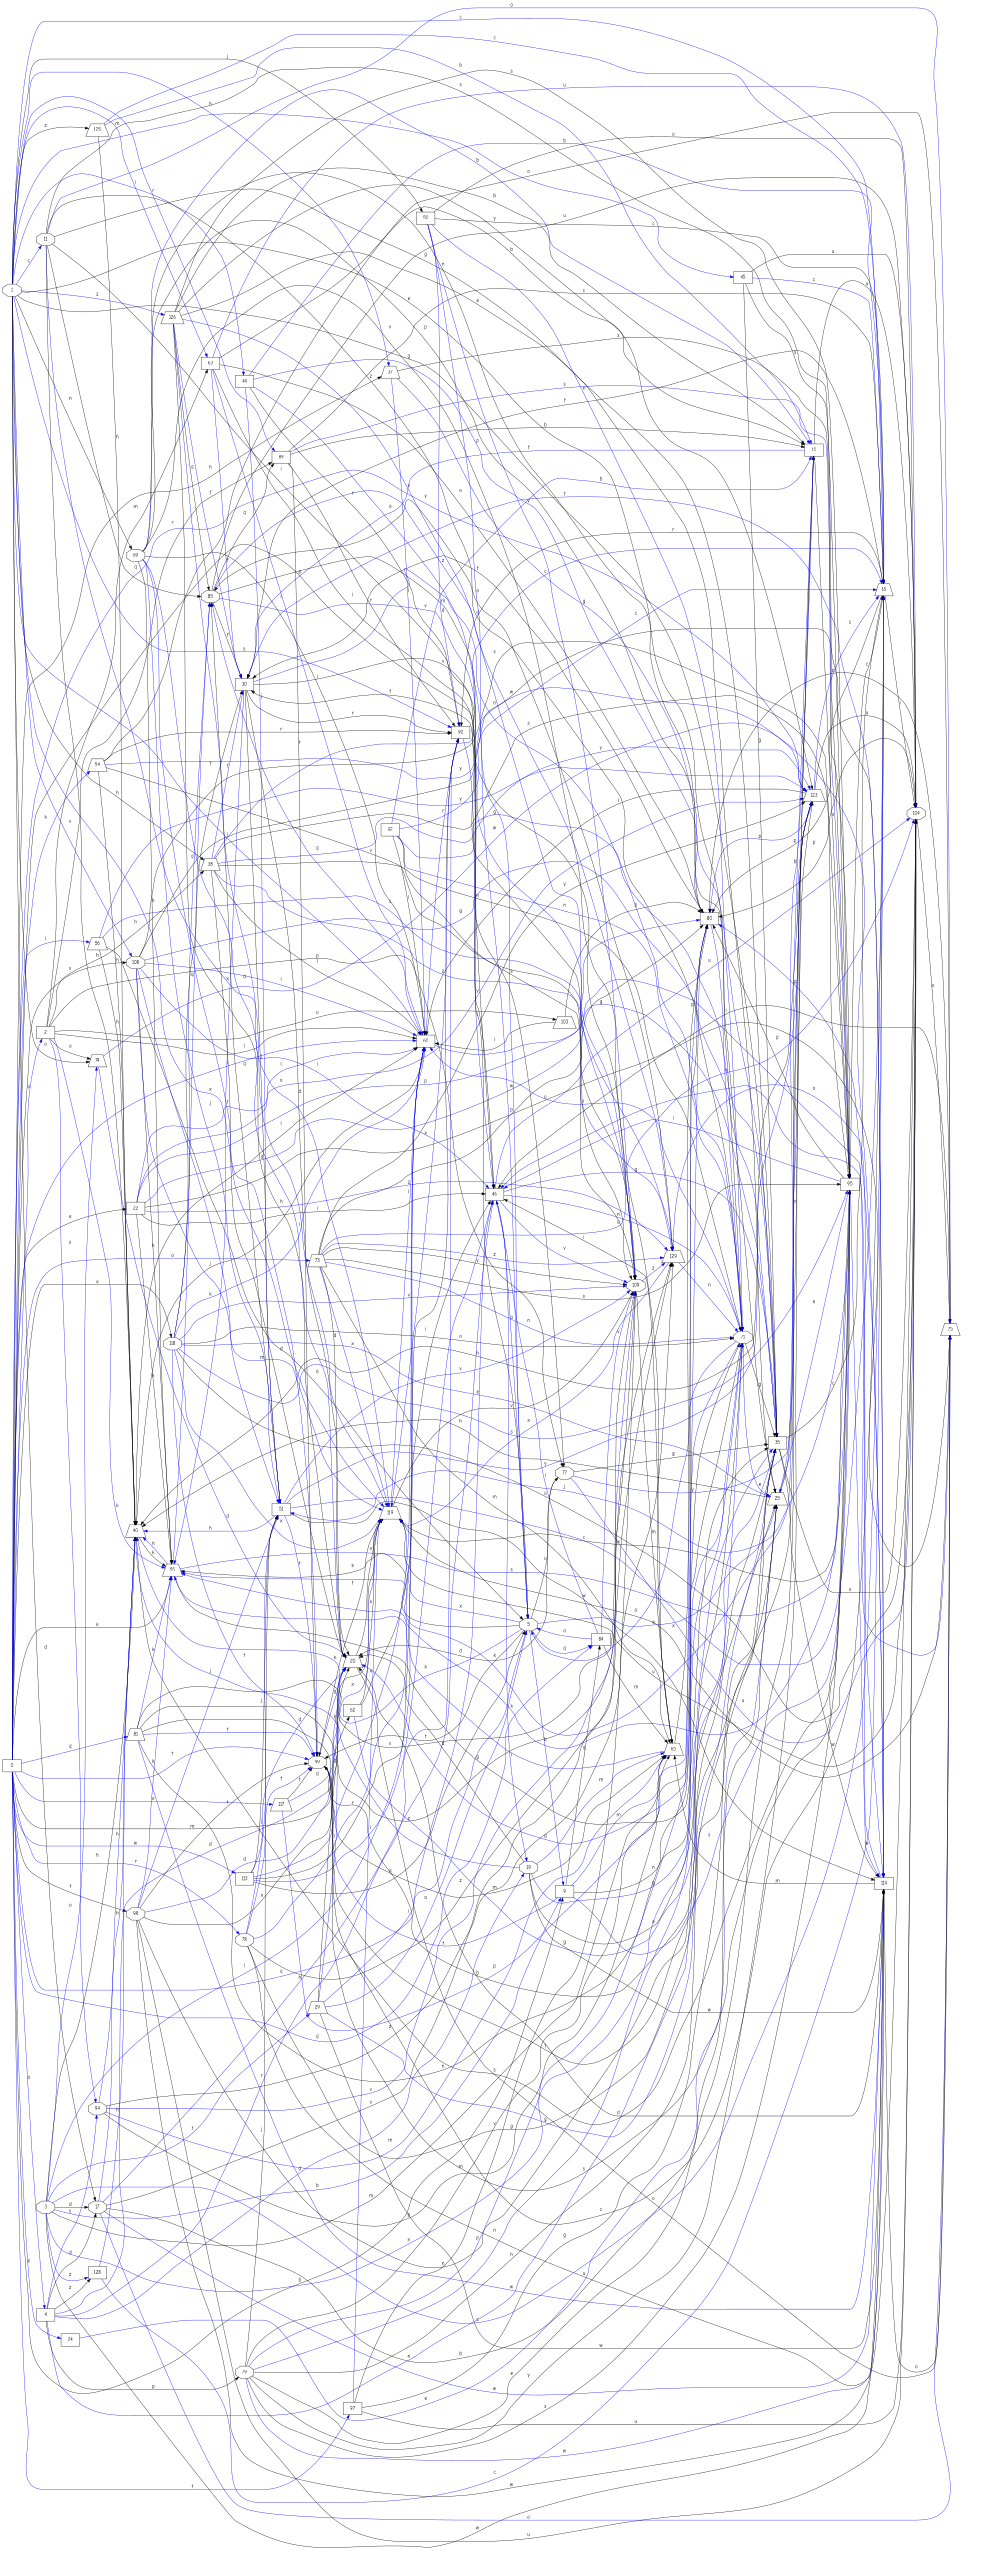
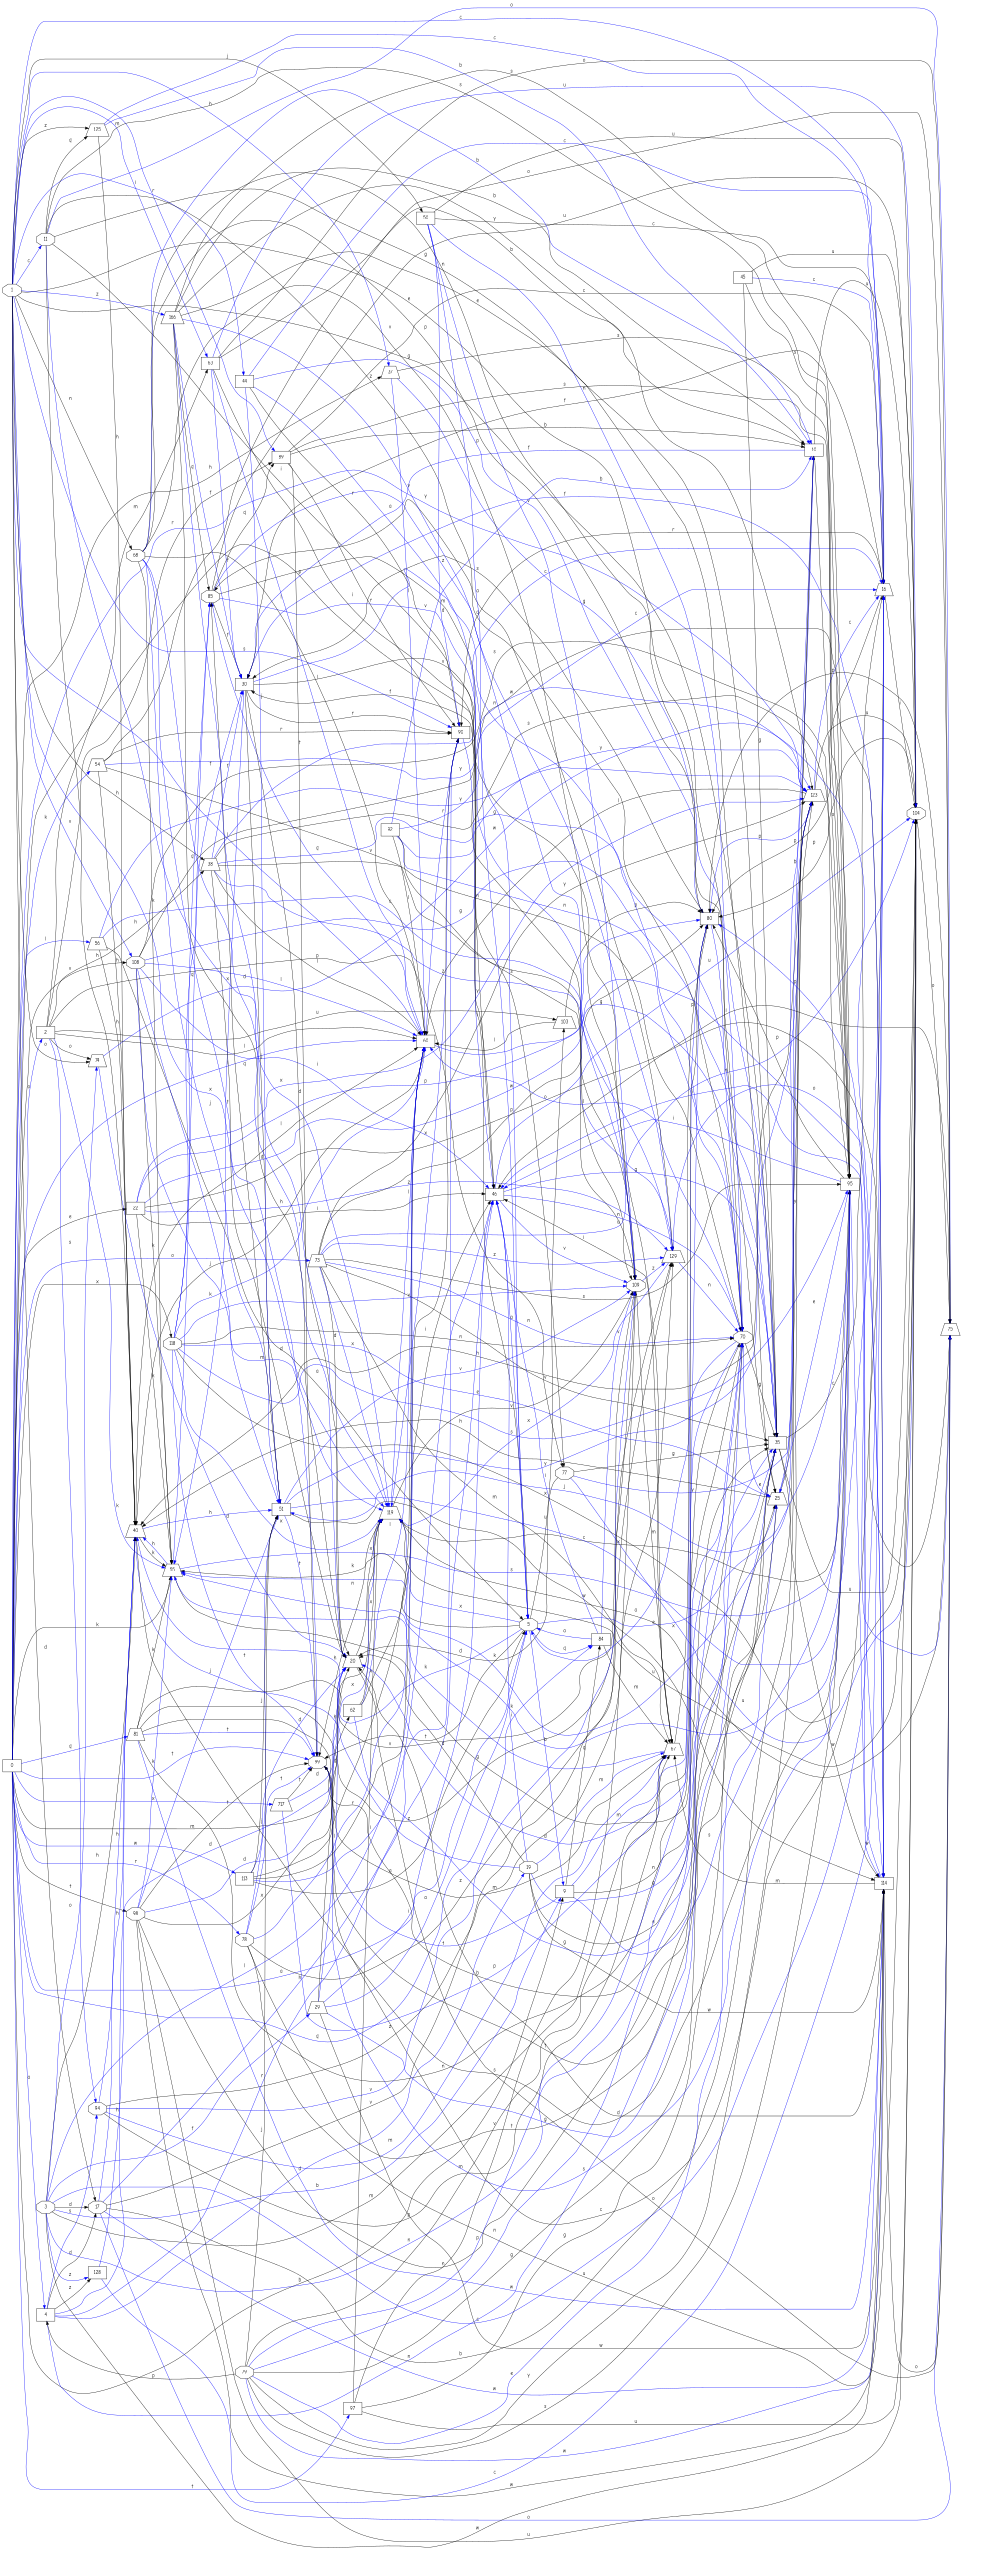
(345, 121) -> none
(565, 141) -> (565, 141)
(173, 318) -> (173, 318)
(799, 409) -> (799, 409)
(92, 447) -> (54, 181)
(136, 555) -> (136, 555)
(504, 564) -> (930, 68)
(478, 569) -> (478, 569)
(855, 887) -> none
(186, 1062) -> (186, 1062)
(245, 1110) -> (408, 1396)
(473, 1263) -> (535, 1376)
(743, 1337) -> (743, 1337)
(545, 1494) -> (545, 1494)
(508, 1530) -> (508, 1533)
(213, 1531) -> (205, 1517)
(545, 1571) -> (552, 1341)
(353, 1583) -> (353, 1583)
(154, 1654) -> (154, 1654)
(388, 1669) -> (388, 1669)
(331, 1713) -> none
(673, 1749) -> (673, 1749)
(281, 1805) -> (281, 1805)
(364, 1984) -> (364, 1984)
(727, 1987) -> (727, 1987)
(701, 2095) -> (701, 2095)
(512, 2126) -> (512, 2126)
(512, 2255) -> (512, 2255)
(70, 2340) -> none
(121, 2389) -> (131, 2376)
